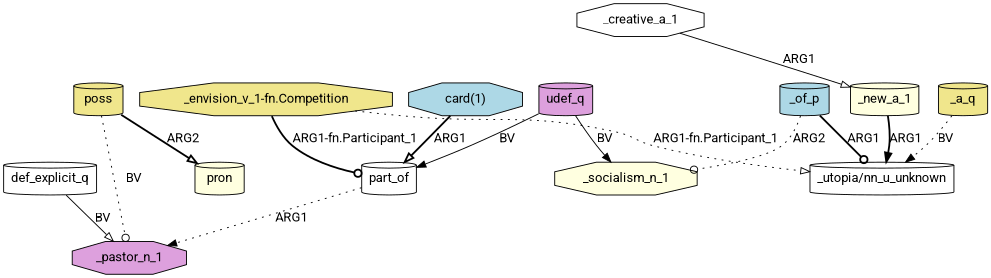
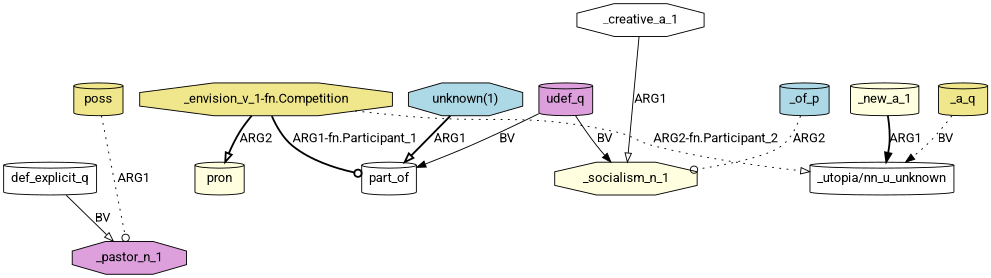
(761, 59) -> (634, 95)
(466, 99) -> (466, 99)
(840, 136) -> none
(155, 137) -> (239, 134)
(716, 139) -> (716, 139)
(134, 179) -> (134, 179)
(269, 215) -> none
